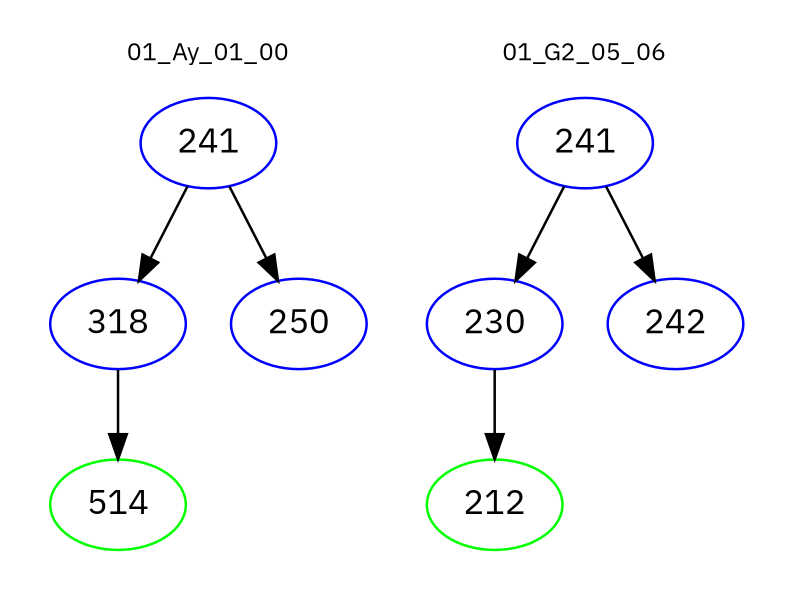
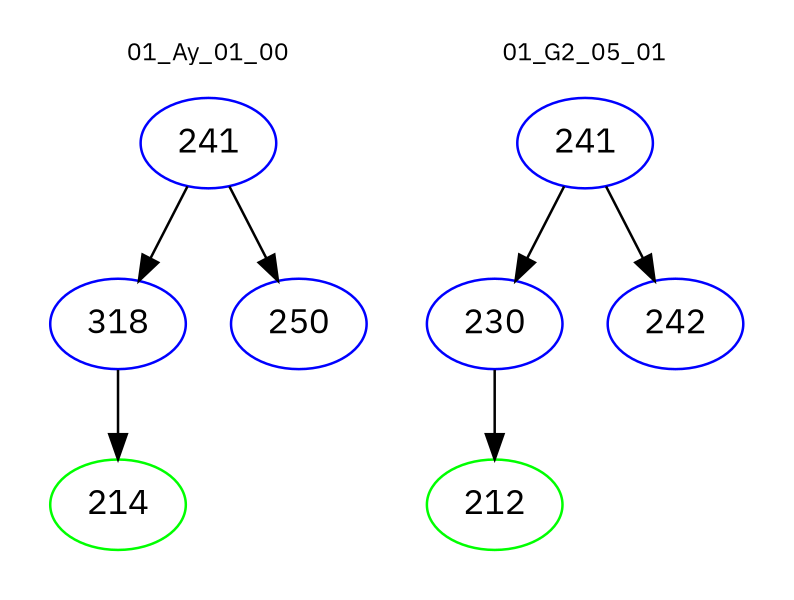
(585, 54) -> (585, 54)
(118, 505) -> (118, 505)
